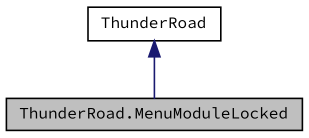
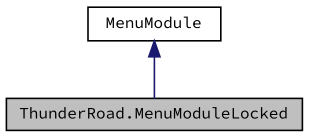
(154, 24) -> (154, 24)
